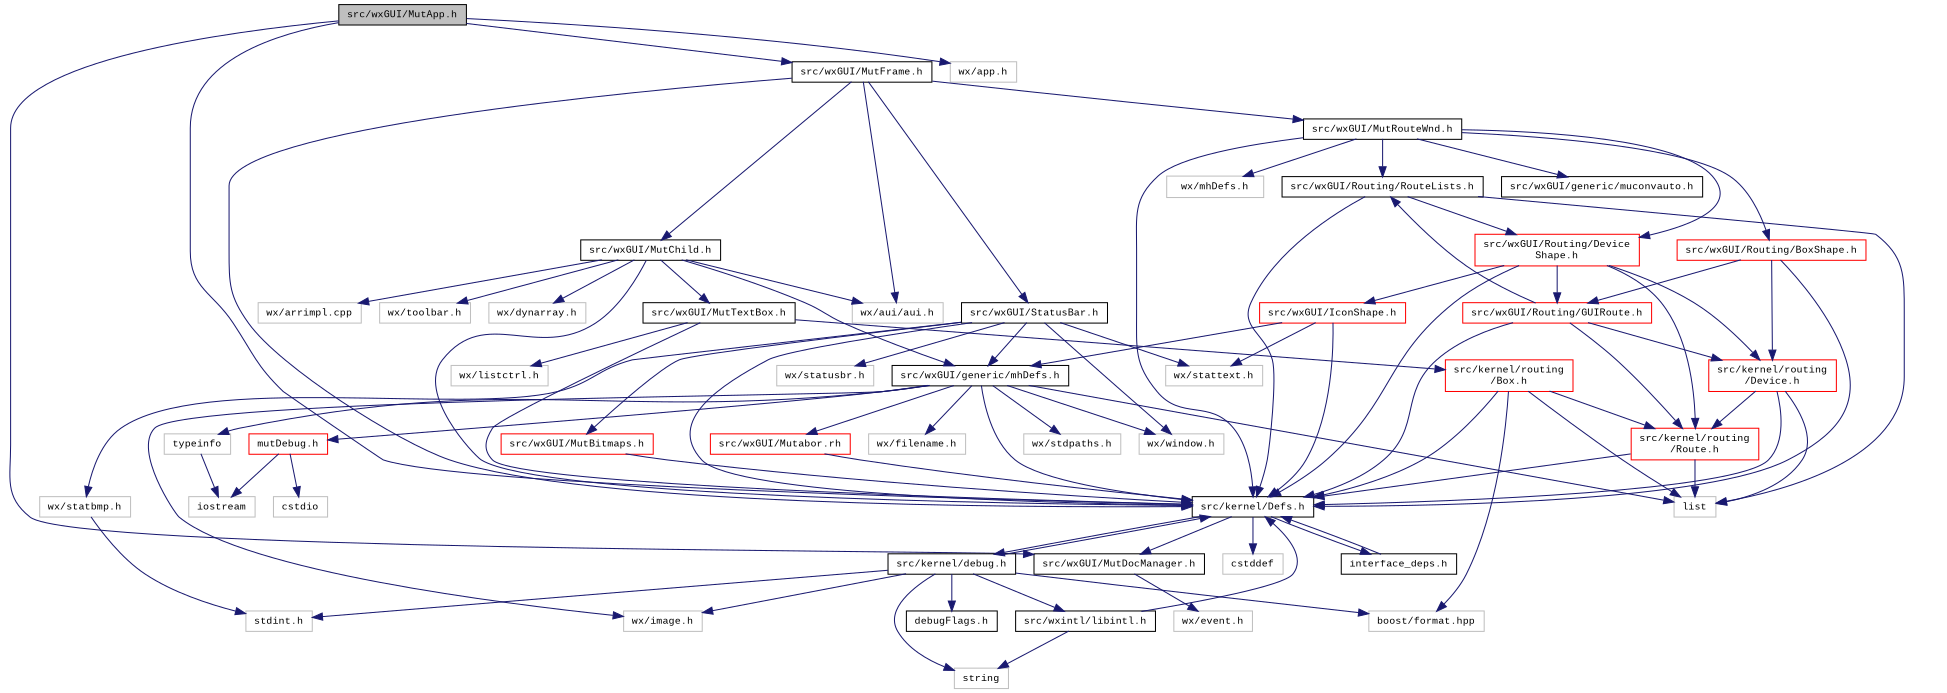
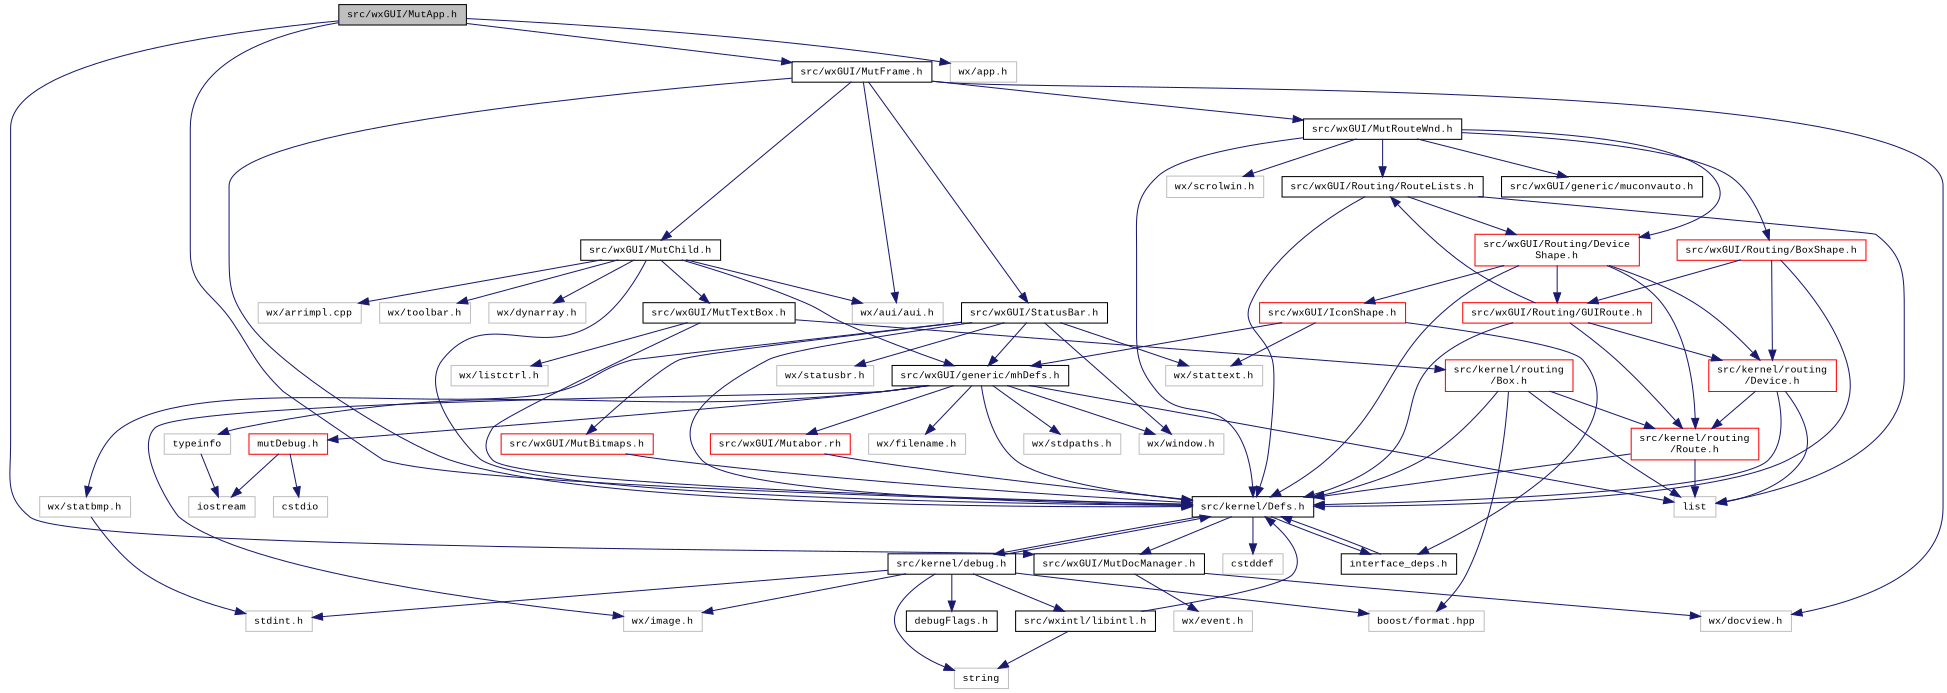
(1215, 187) -> (1215, 187)
(1323, 414) -> (1596, 393)
none -> (1746, 621)
